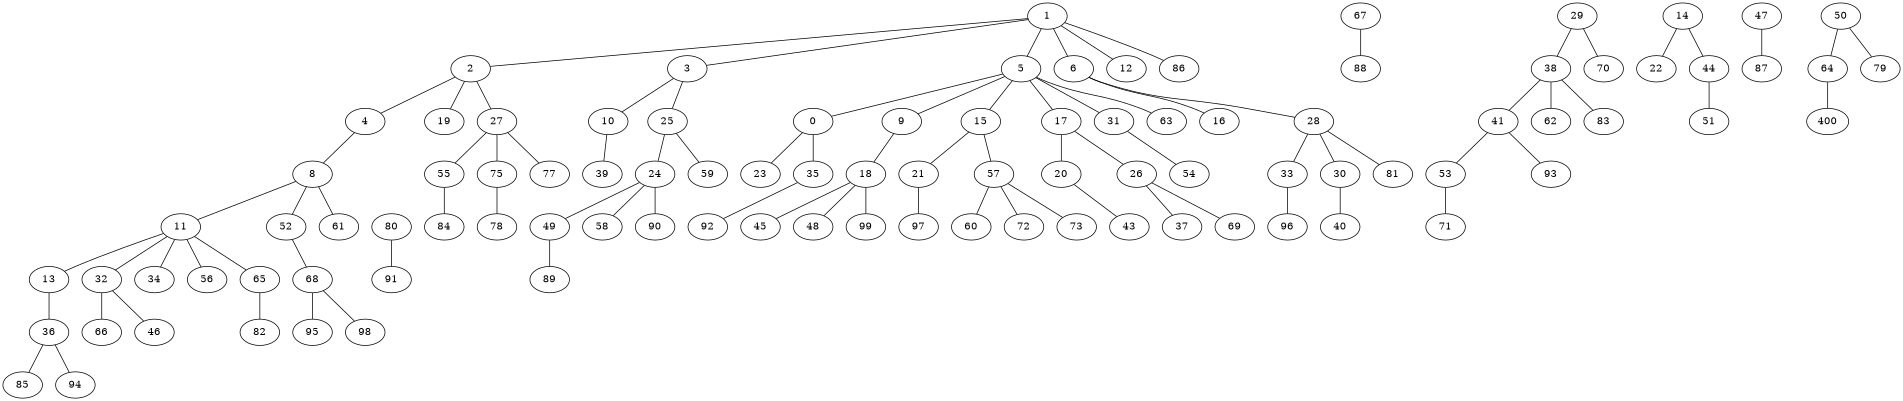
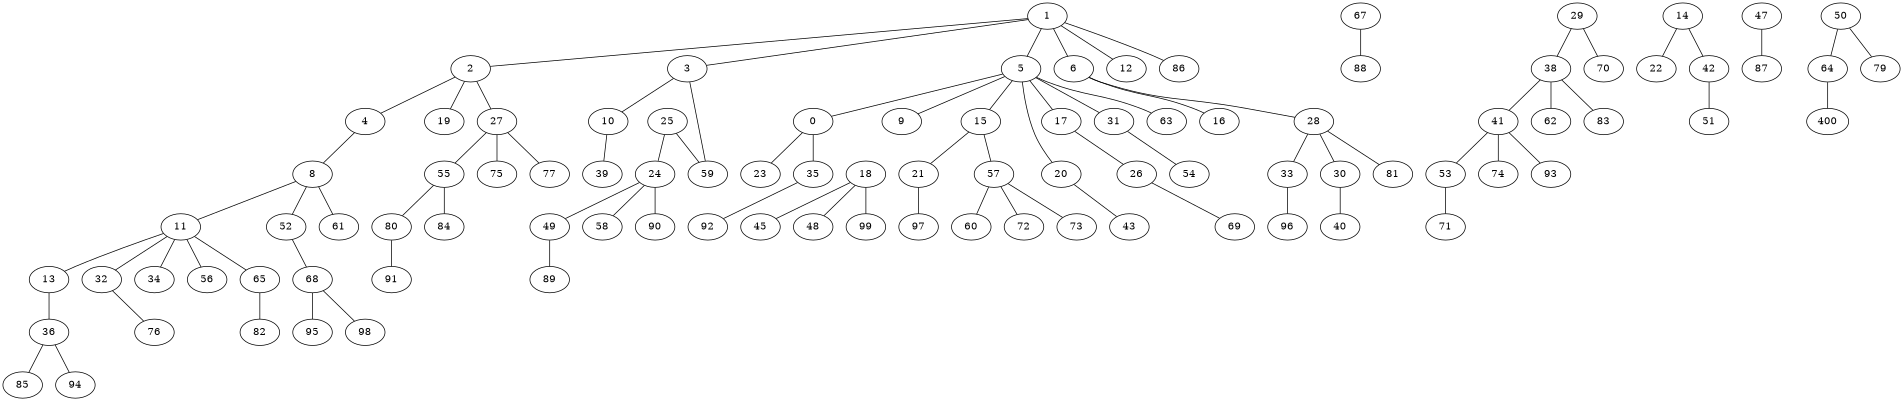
(1709, 69) -> (1709, 69)
(677, 95) -> (698, 121)
(884, 148) -> none
(1061, 148) -> (1031, 124)
none -> (1498, 174)
none -> (418, 200)
(497, 227) -> none
(1182, 227) -> none
(102, 332) -> none
(154, 332) -> (154, 332)
